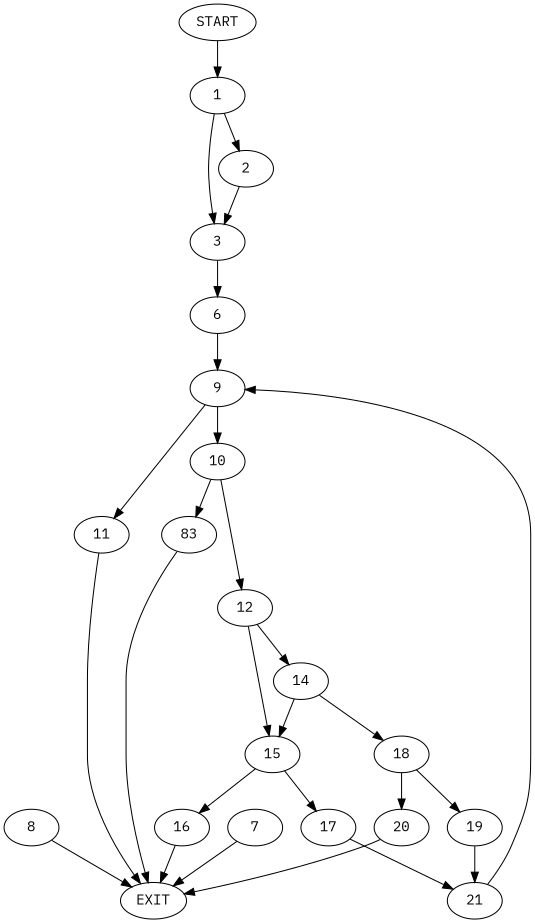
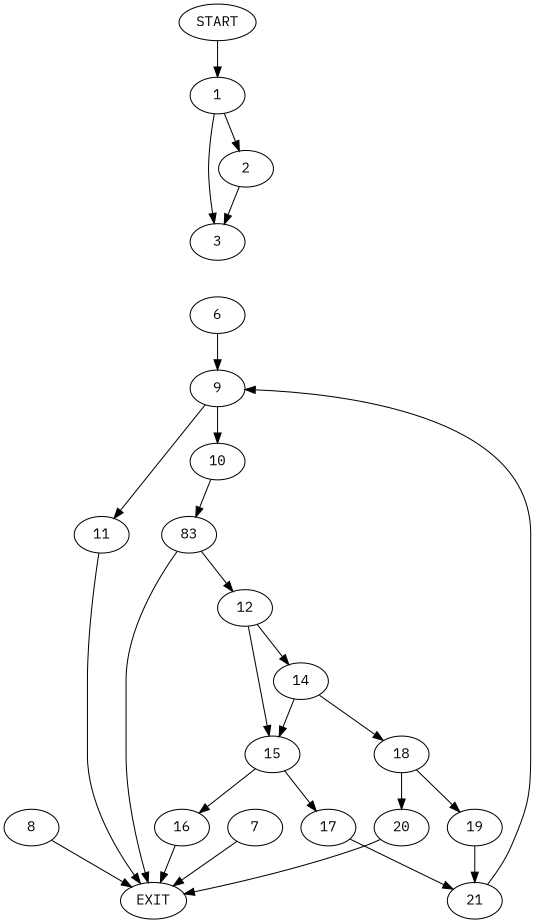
(218, 274) -> none
(230, 530) -> (214, 567)
